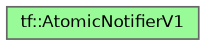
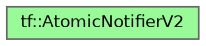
(103, 23) -> (103, 23)
